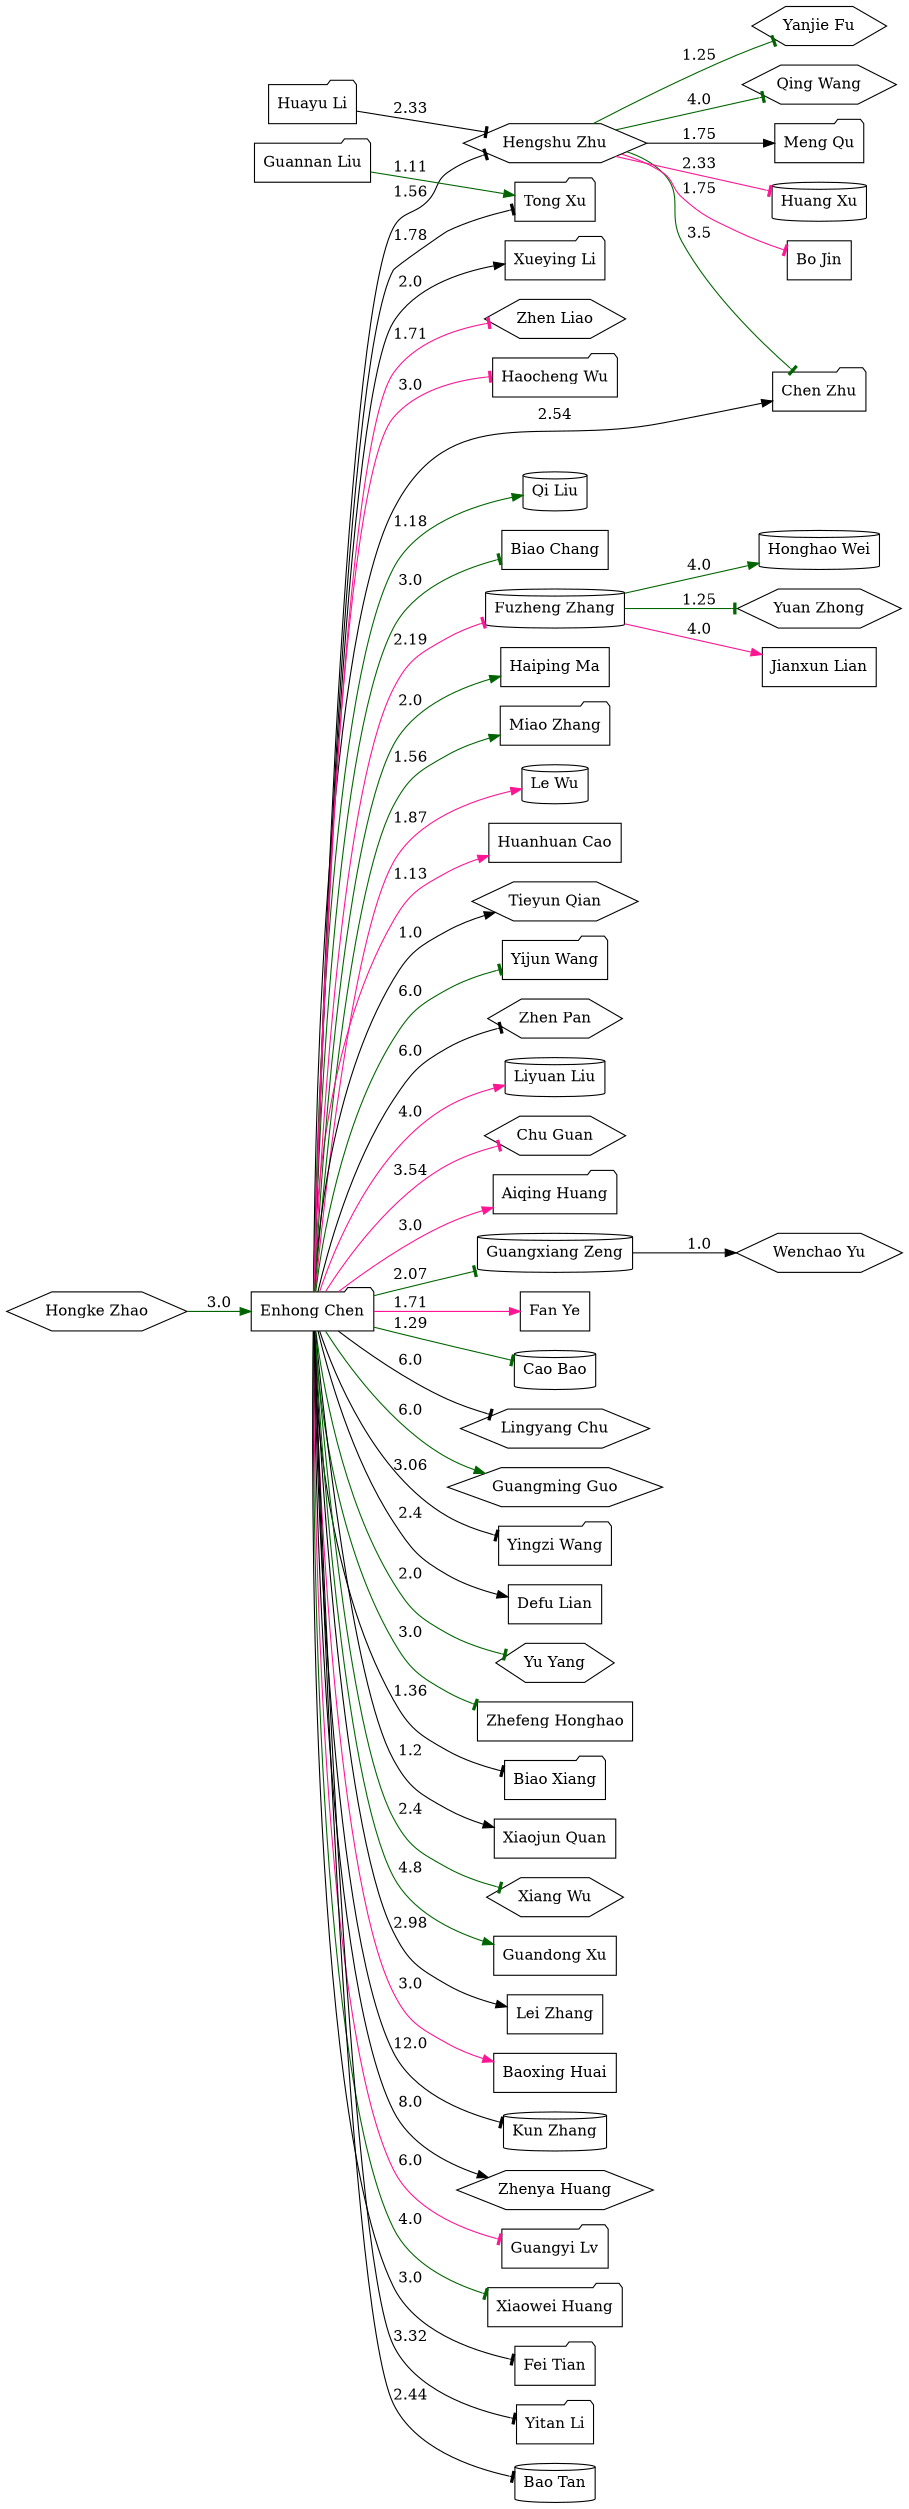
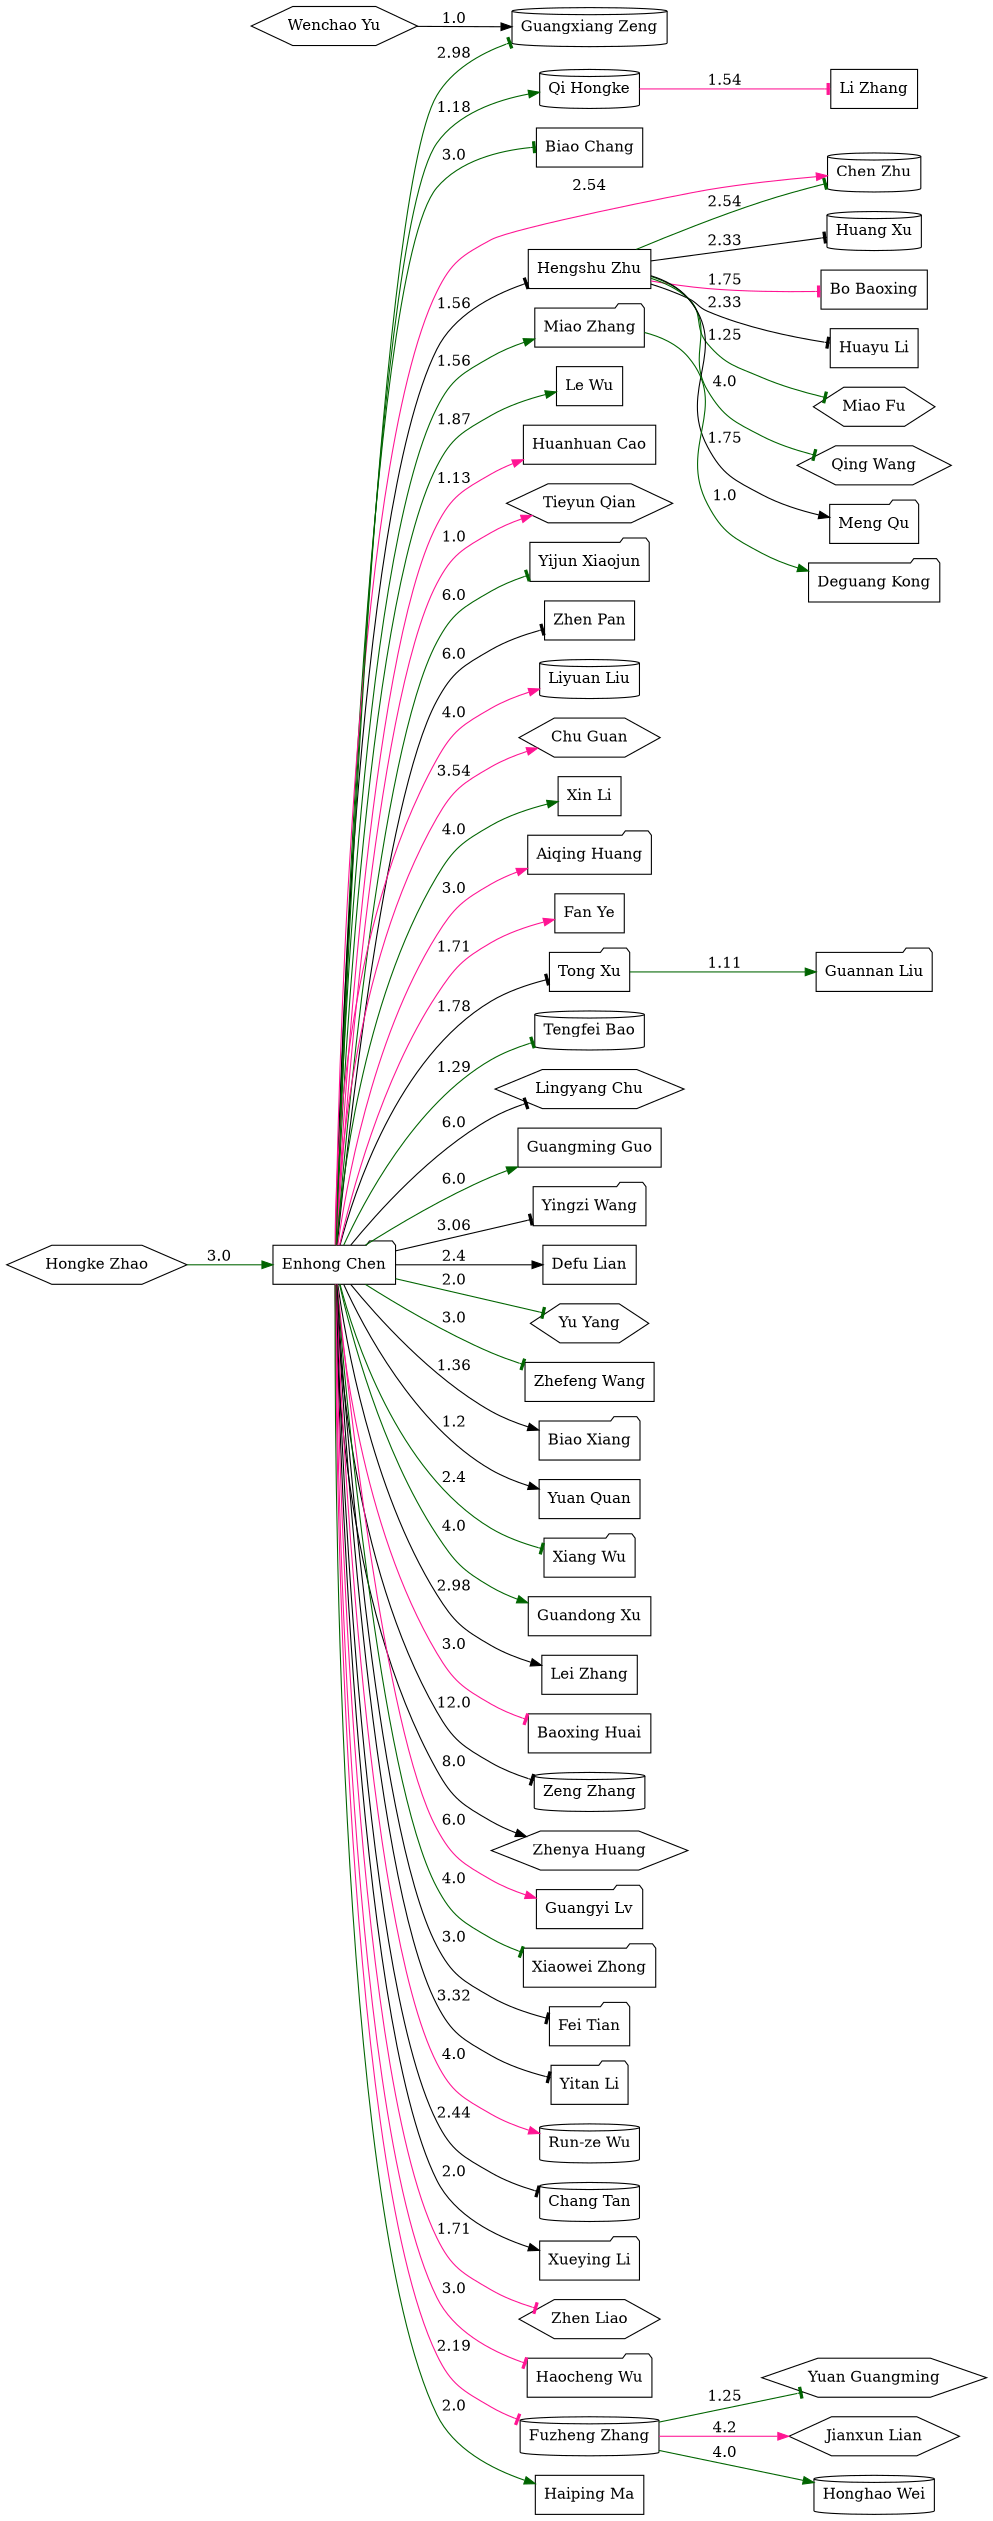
(819, 26) -> (874, 407)
none -> (874, 89)
(313, 104) -> (874, 348)
(420, 121) -> (735, 321)
(555, 143) -> (590, 269)
(691, 173) -> (736, 249)
(430, 182) -> (717, 972)
(699, 234) -> (725, 202)
(819, 260) -> (874, 290)
(819, 392) -> (874, 172)
(555, 491) -> (590, 89)
none -> (874, 582)
(819, 609) -> (874, 2378)
(699, 630) -> (725, 2428)
(357, 639) -> (386, 493)
(819, 667) -> (874, 2436)
(555, 784) -> (590, 386)
none -> (590, 796)
(555, 960) -> (590, 562)
(359, 976) -> (379, 716)
(555, 1019) -> (590, 620)
(352, 1076) -> (377, 837)
(398, 1203) -> (380, 956)
(679, 1253) -> (459, 27)
(411, 1275) -> (454, 54)
(555, 1370) -> (590, 1030)
(555, 1487) -> (590, 1148)
(364, 1633) -> (431, 1367)
(555, 1721) -> (590, 1382)
(346, 1780) -> (383, 1527)
(555, 1839) -> (590, 1499)
(411, 1868) -> (454, 1527)
(555, 1897) -> (590, 1558)
(361, 2058) -> (400, 1714)
(555, 2131) -> (590, 1792)
none -> (590, 2143)
(555, 2307) -> (590, 1968)
(555, 2483) -> (590, 2202)
